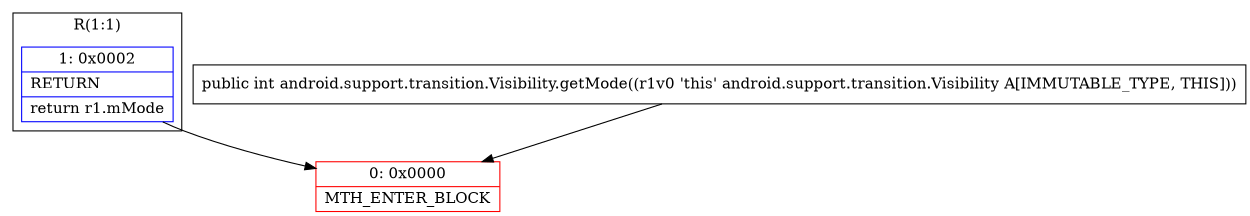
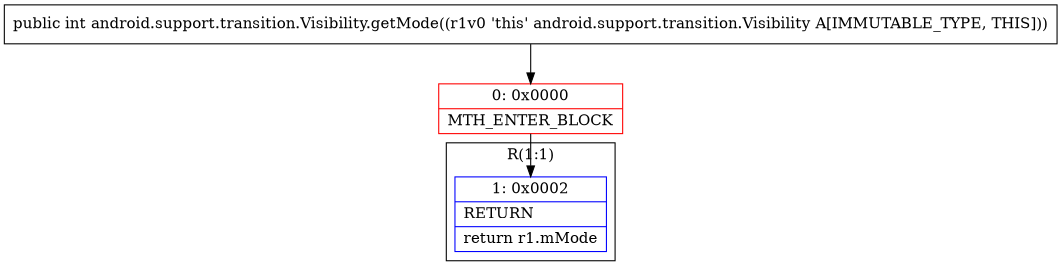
(233, 147) -> (531, 150)
